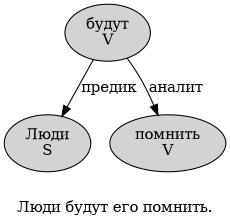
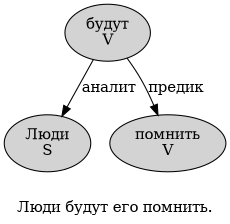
(109, 88) -> (109, 88)
(176, 88) -> (176, 88)
